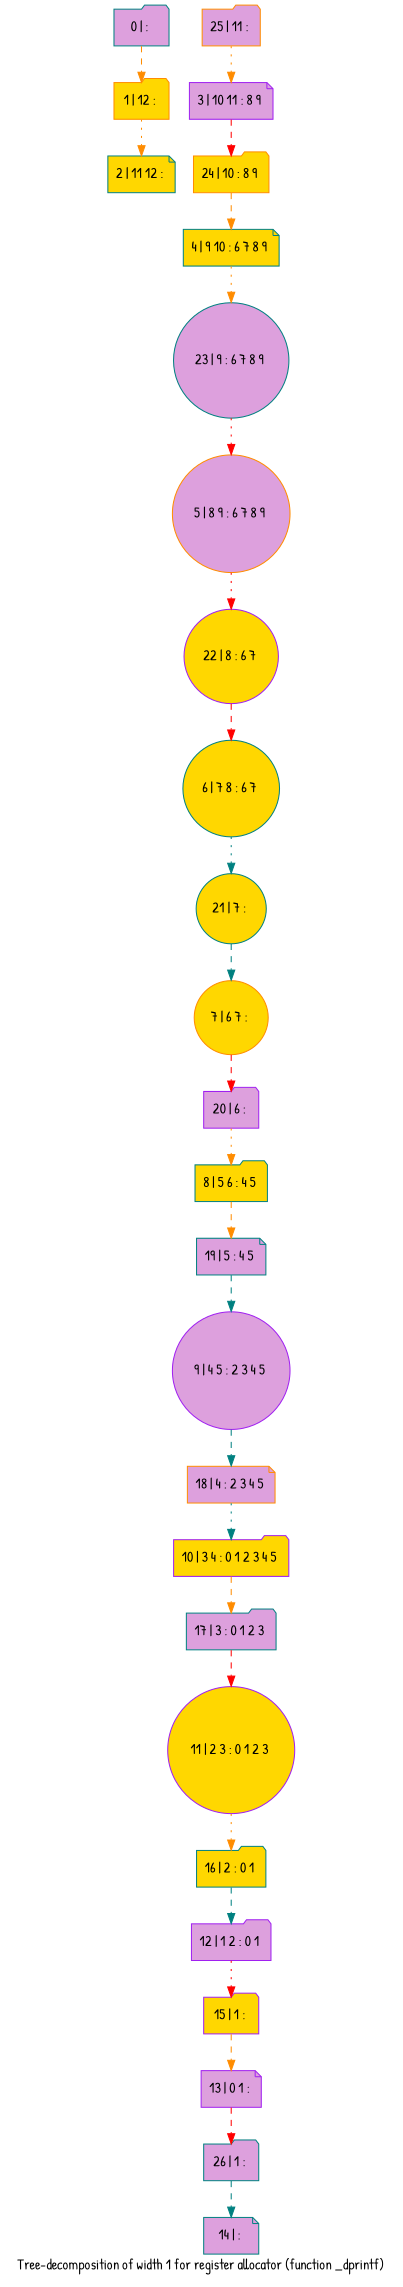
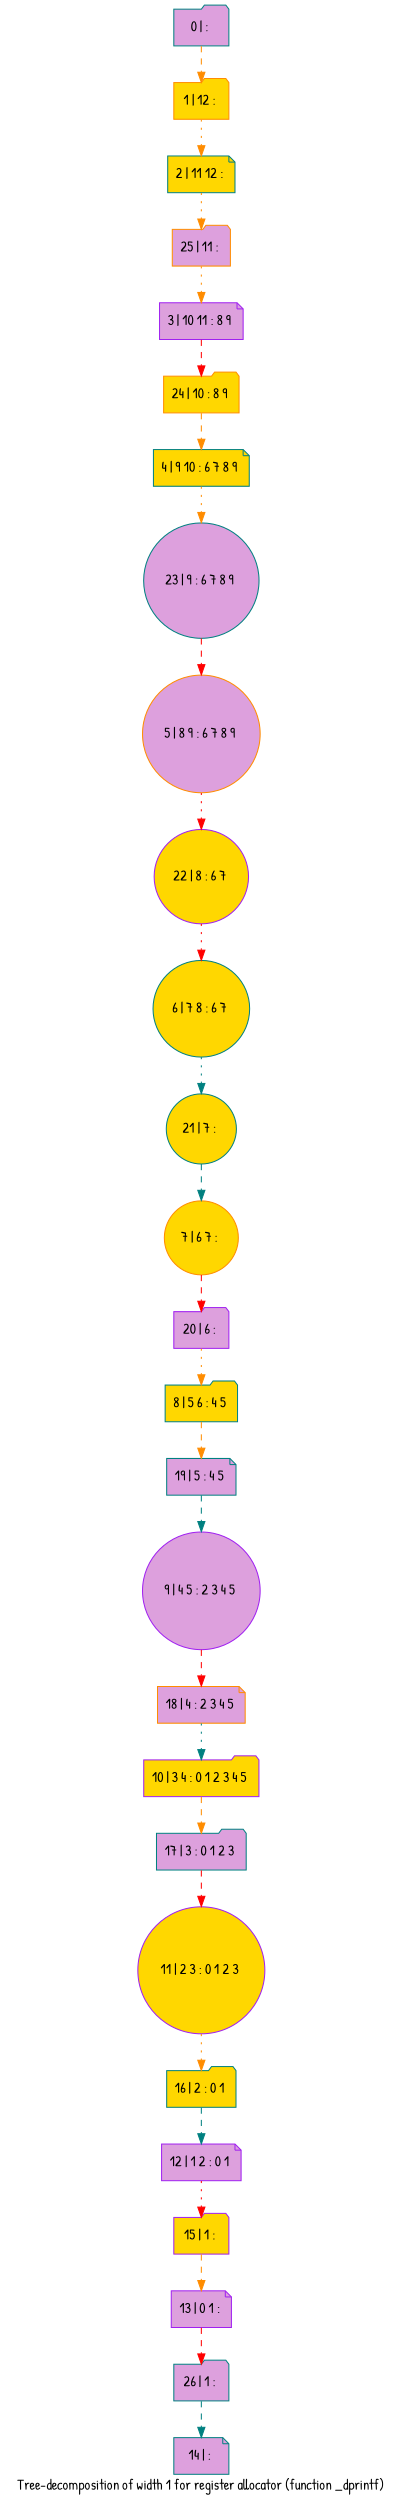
none -> (201, 206)
(231, 431) -> (201, 651)
(231, 717) -> (201, 937)
(231, 1443) -> (201, 1663)
(231, 1942) -> (201, 2162)
